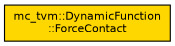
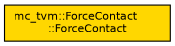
(87, 23) -> (87, 23)
